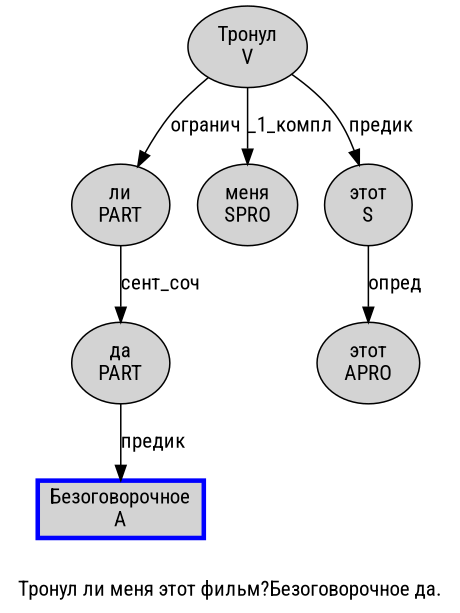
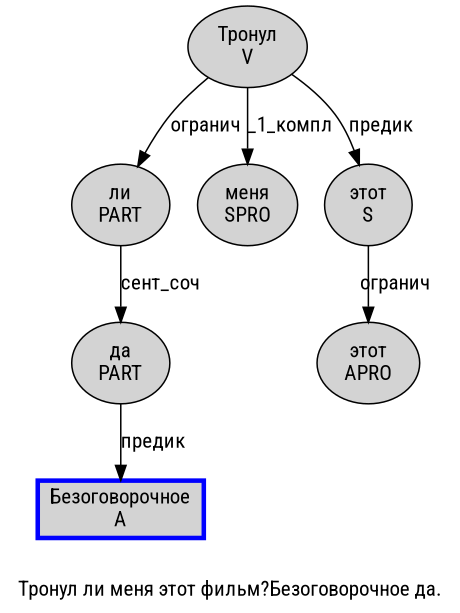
(396, 284) -> (396, 284)
